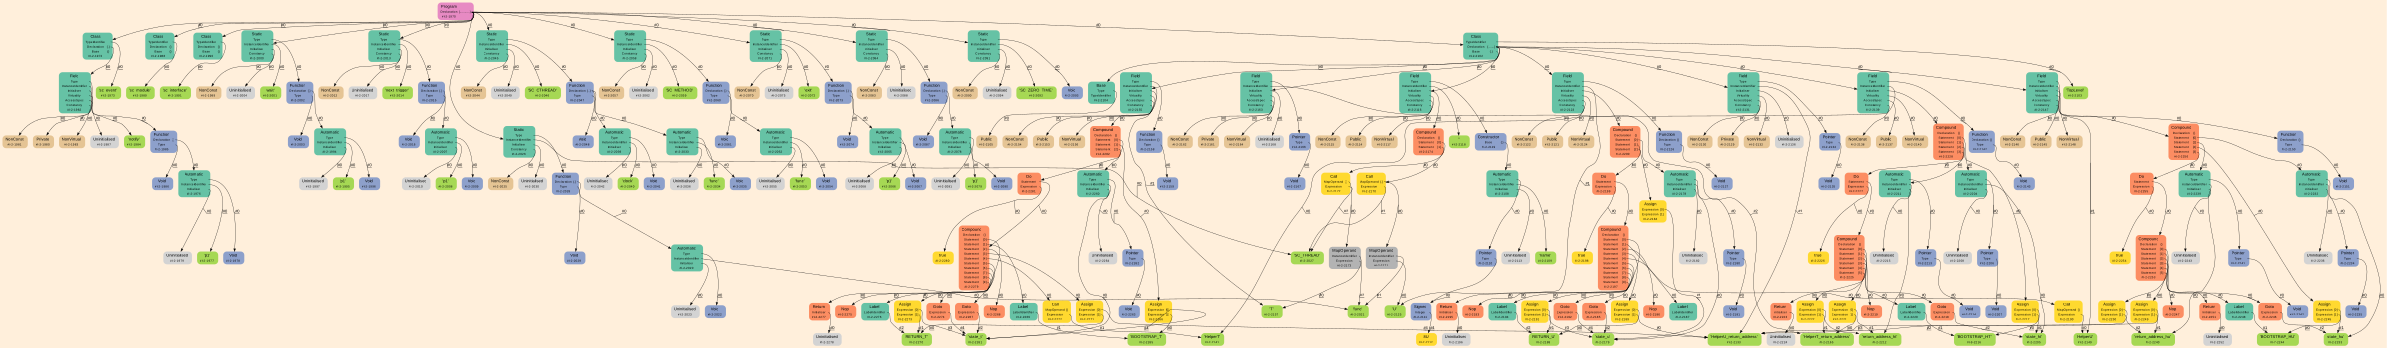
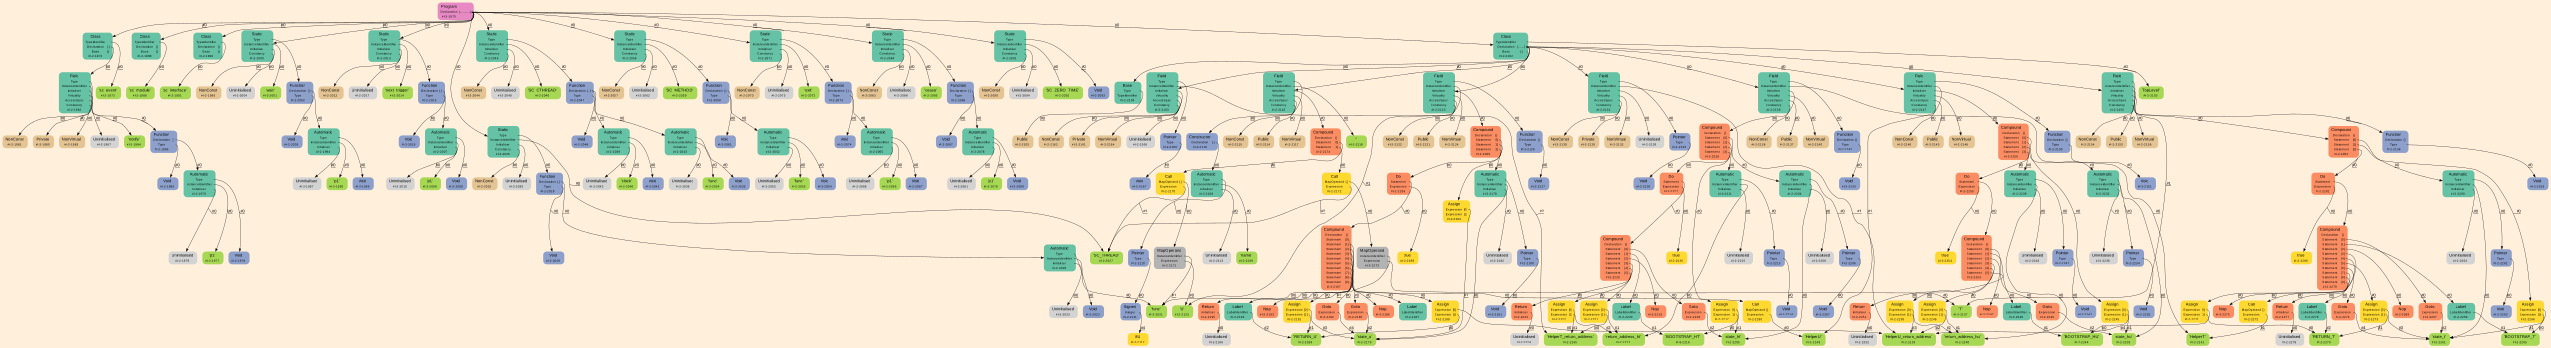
none -> (931, 93)
(1489, 142) -> (1200, 142)
